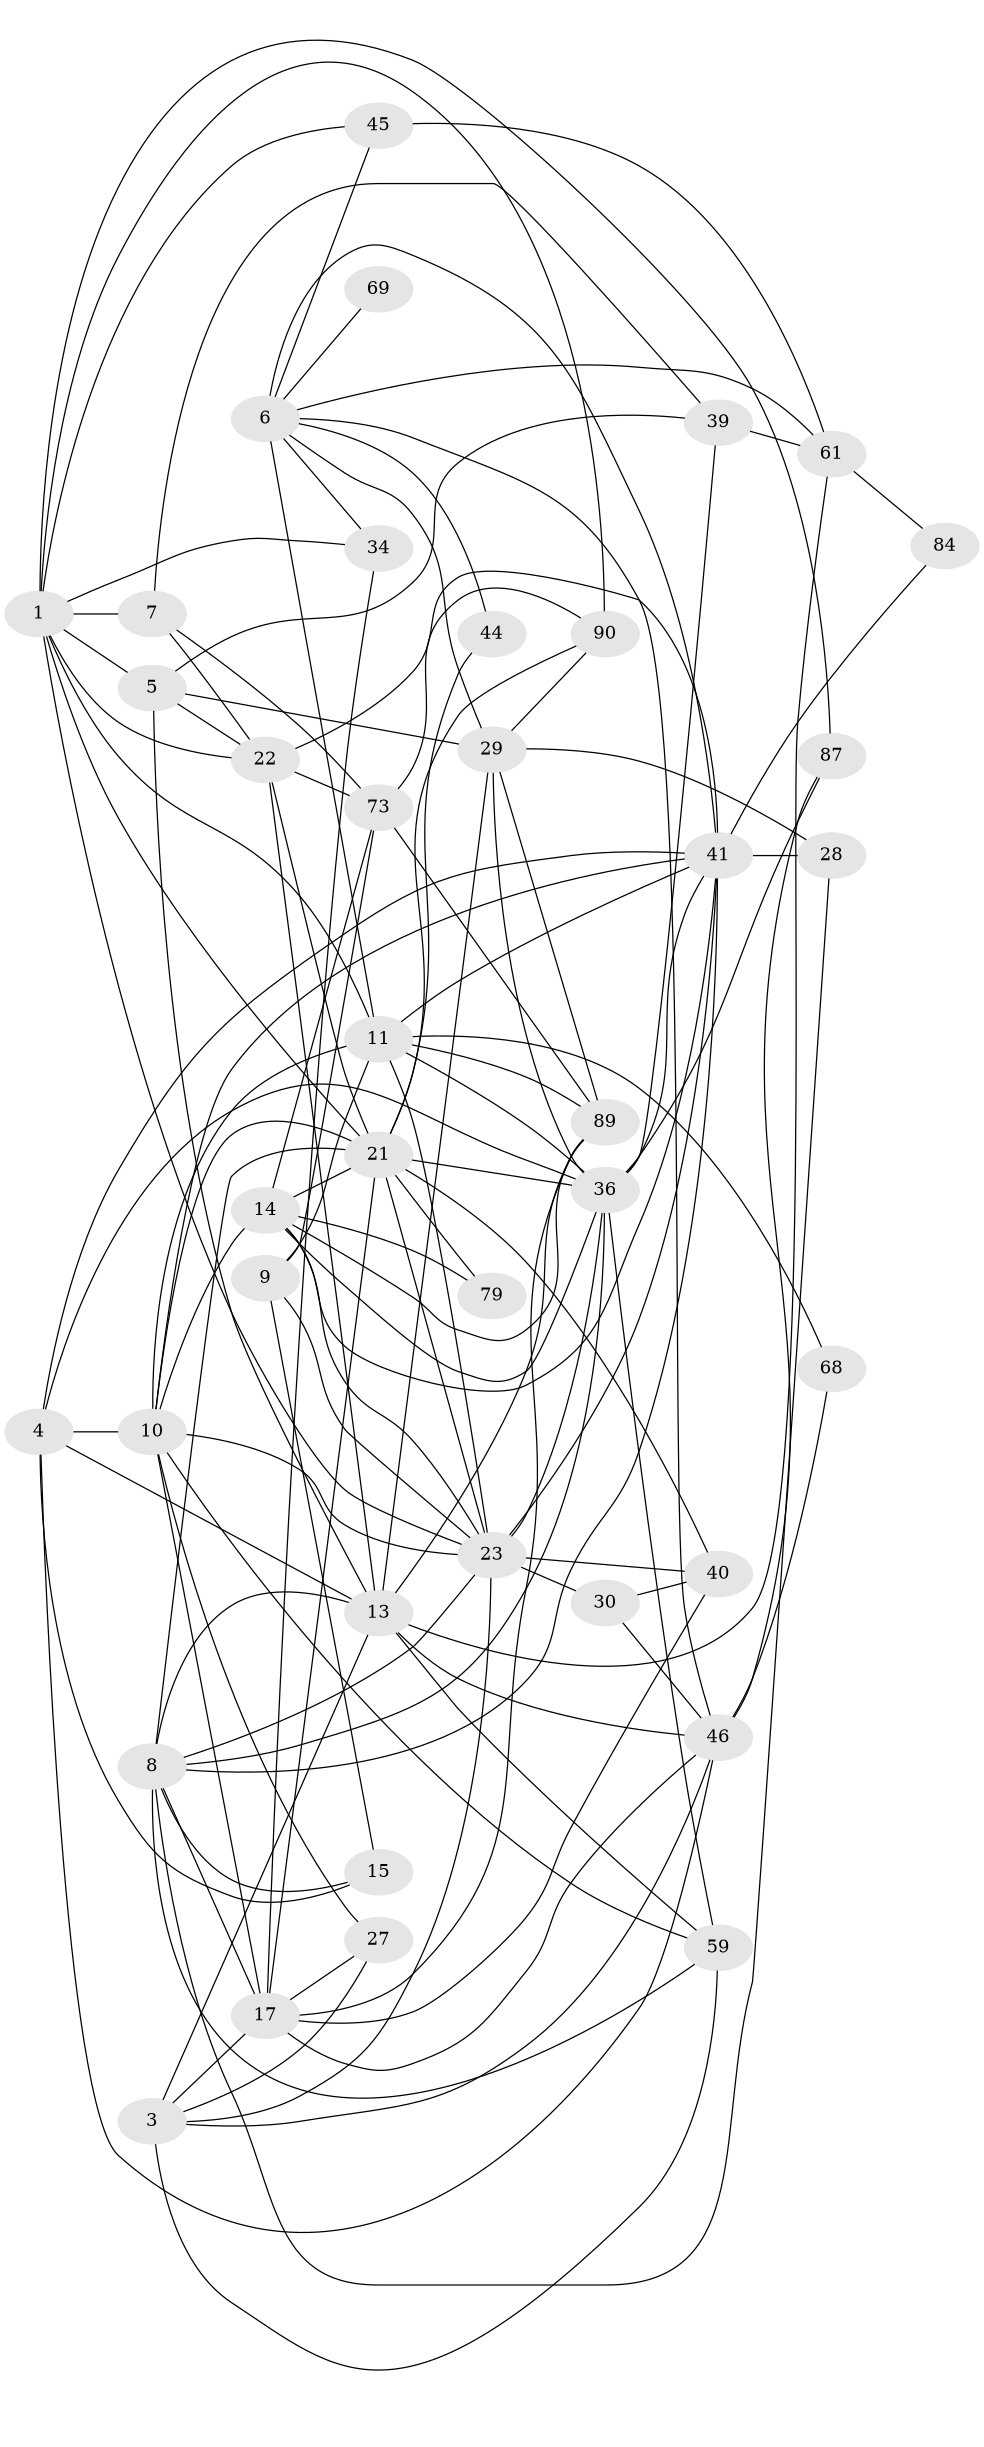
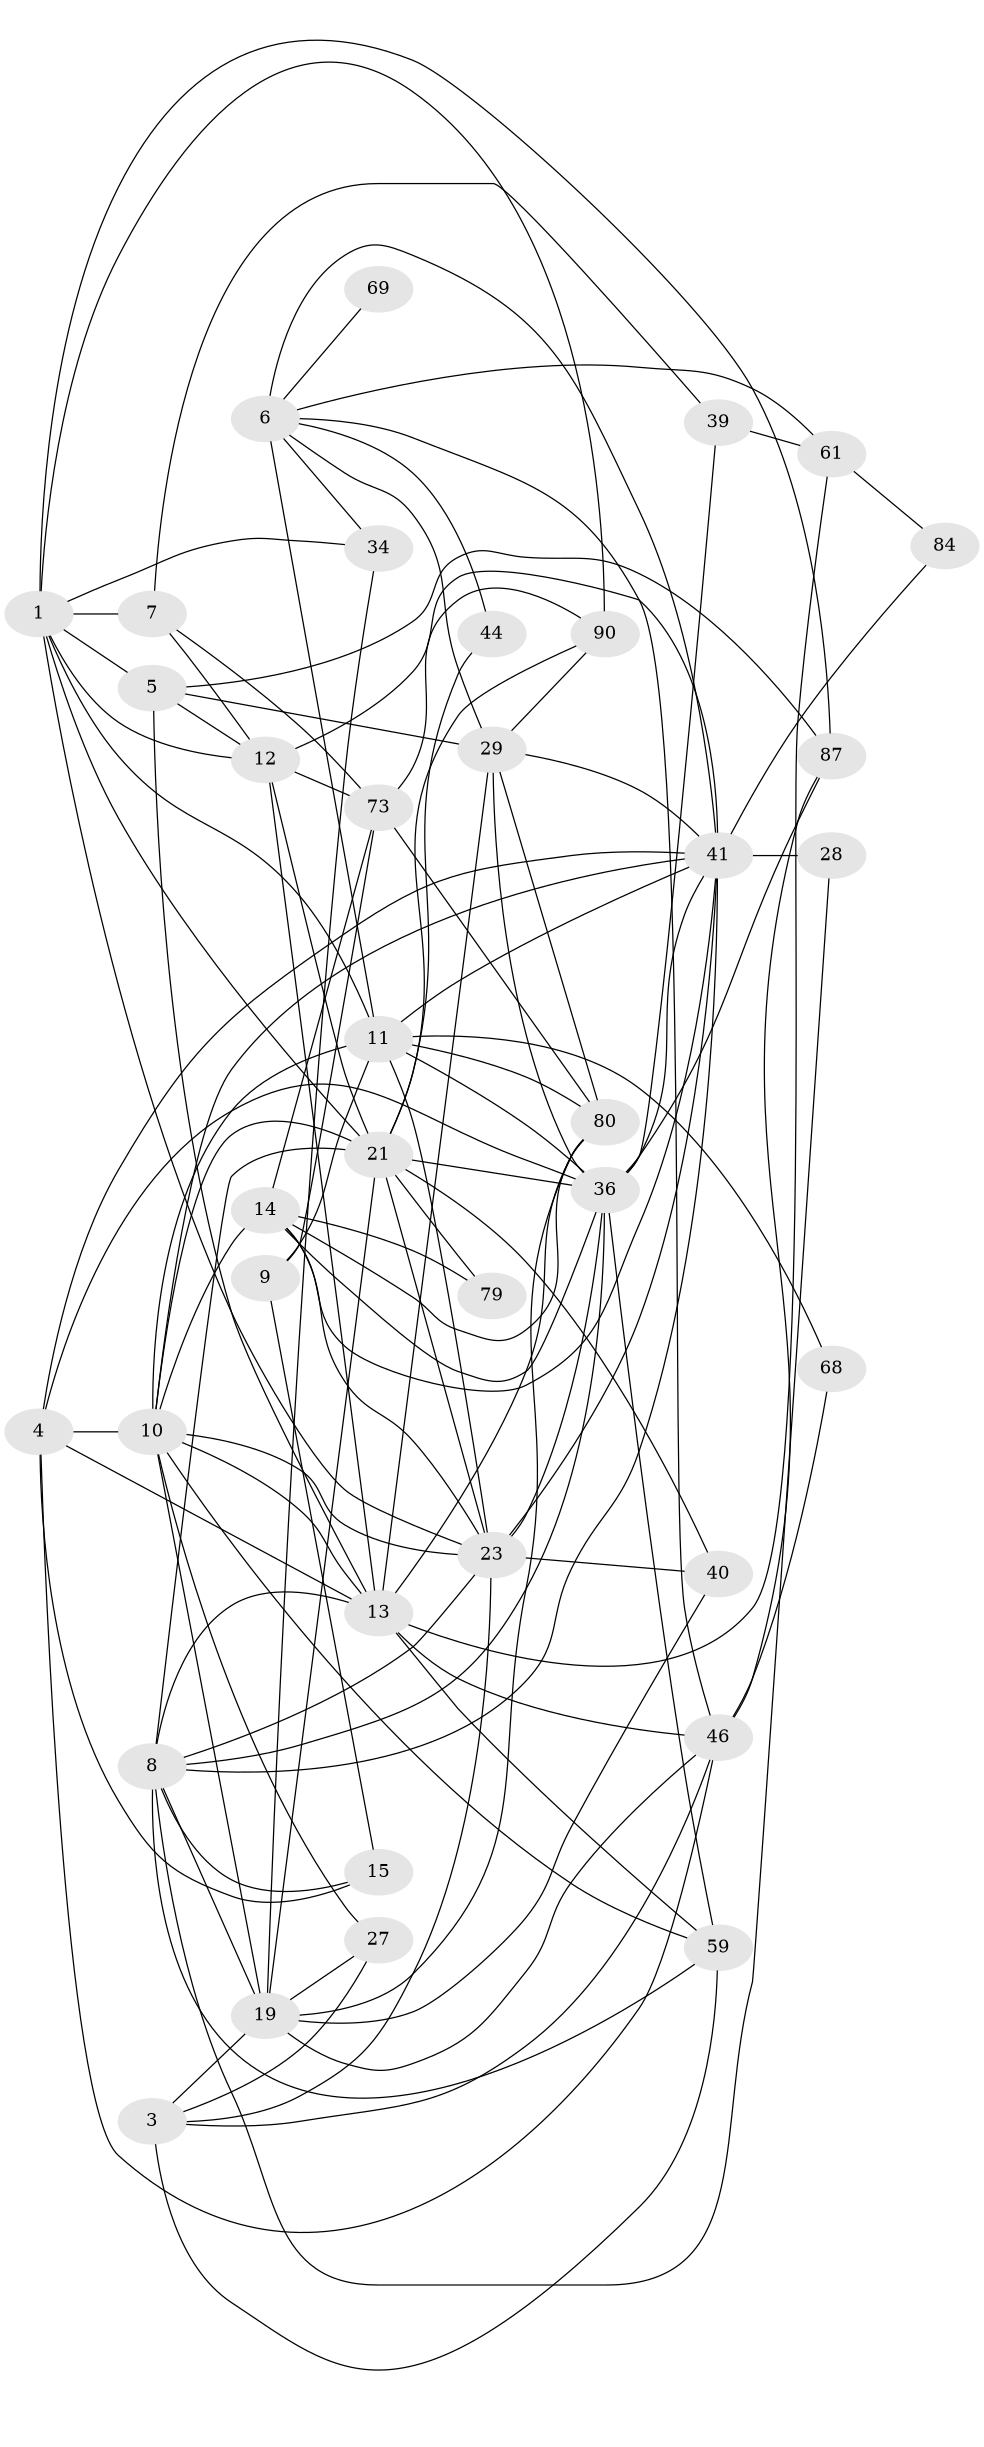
(379, 126) -> none
(434, 533) -> (511, 555)
(266, 760) -> (266, 760)
(652, 765) -> (619, 781)
(605, 1122) -> (605, 1122)
(337, 1175) -> none
(369, 1452) -> none
(605, 1603) -> none
(260, 1879) -> (278, 1493)
(266, 2016) -> (266, 2016)
